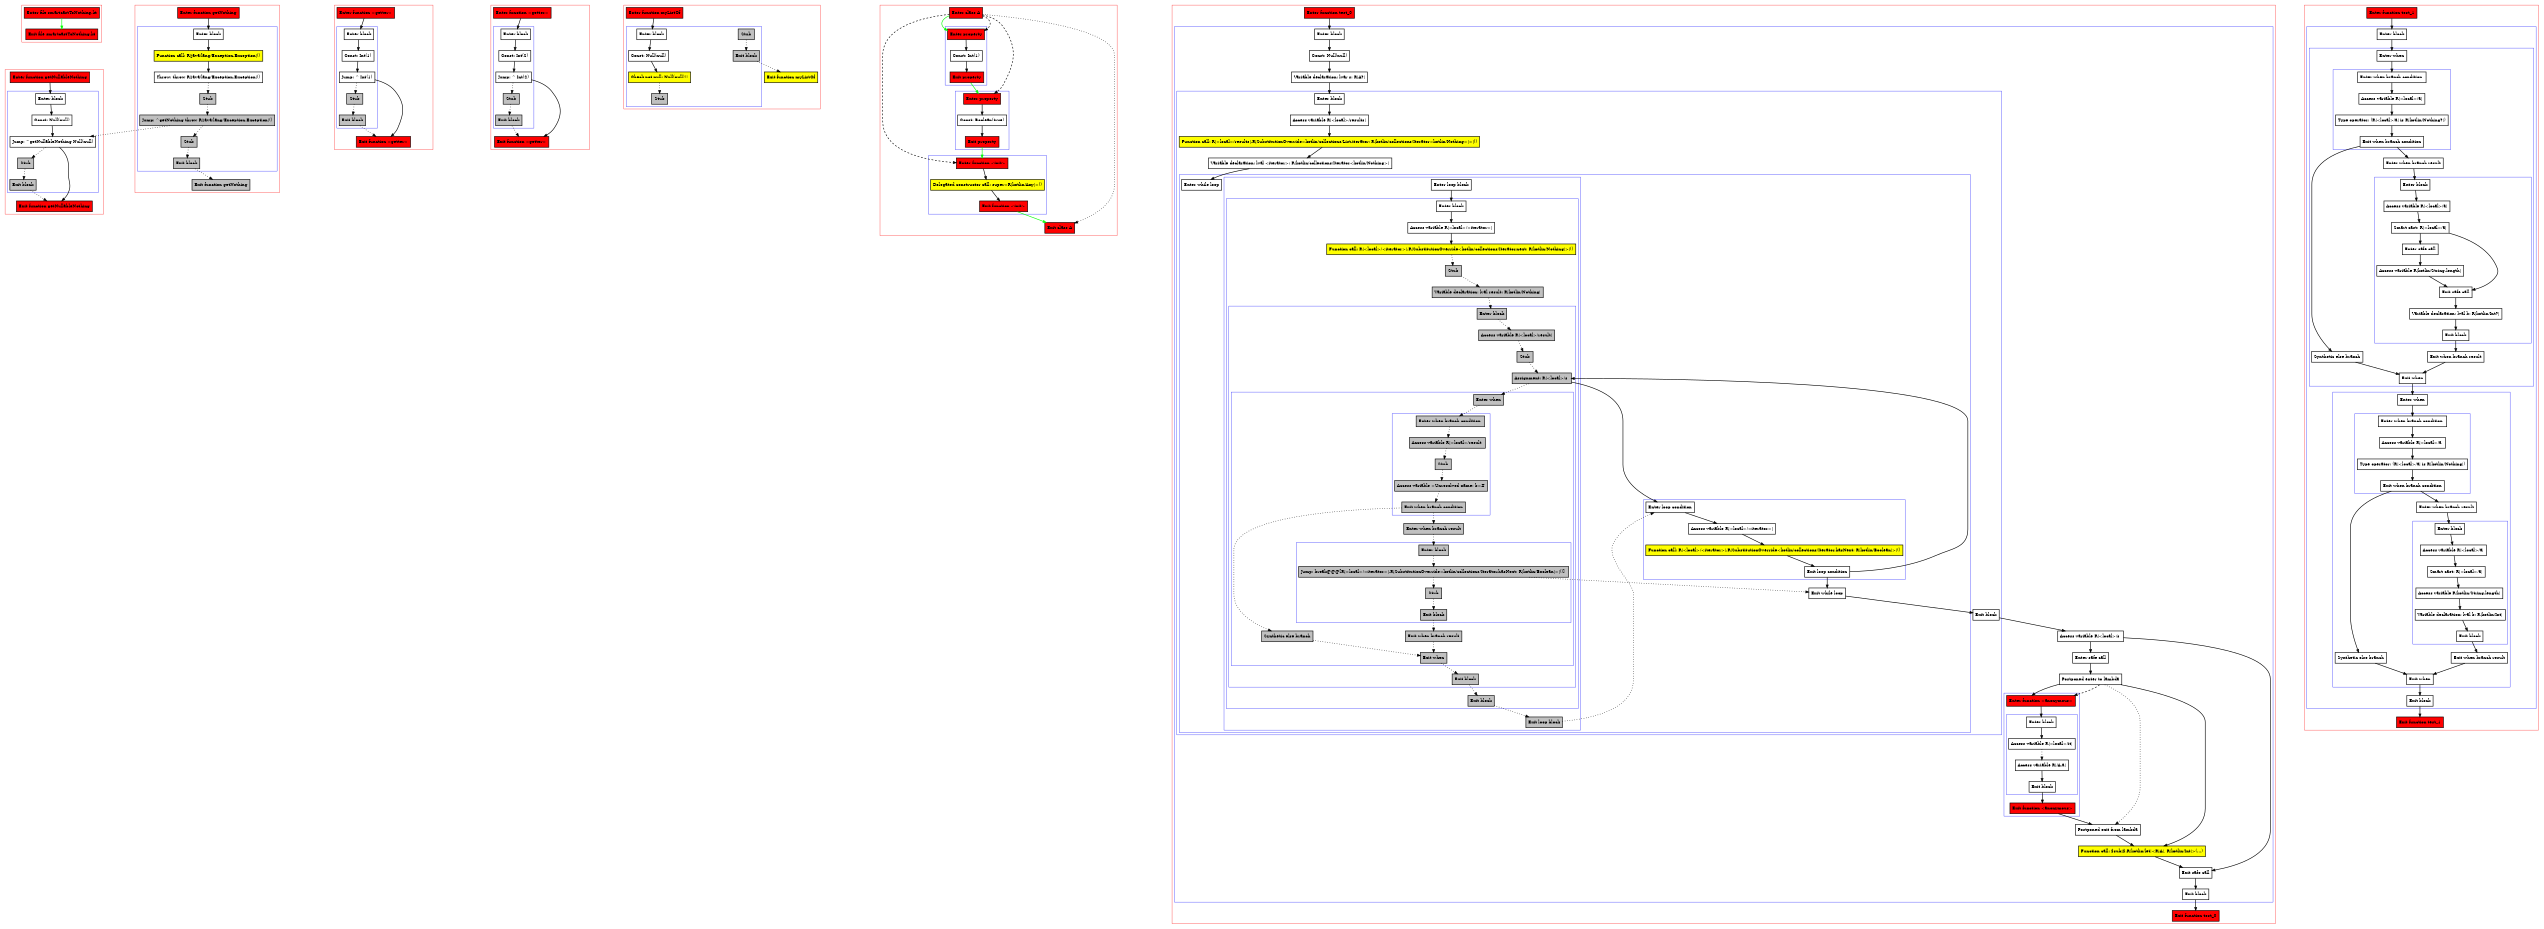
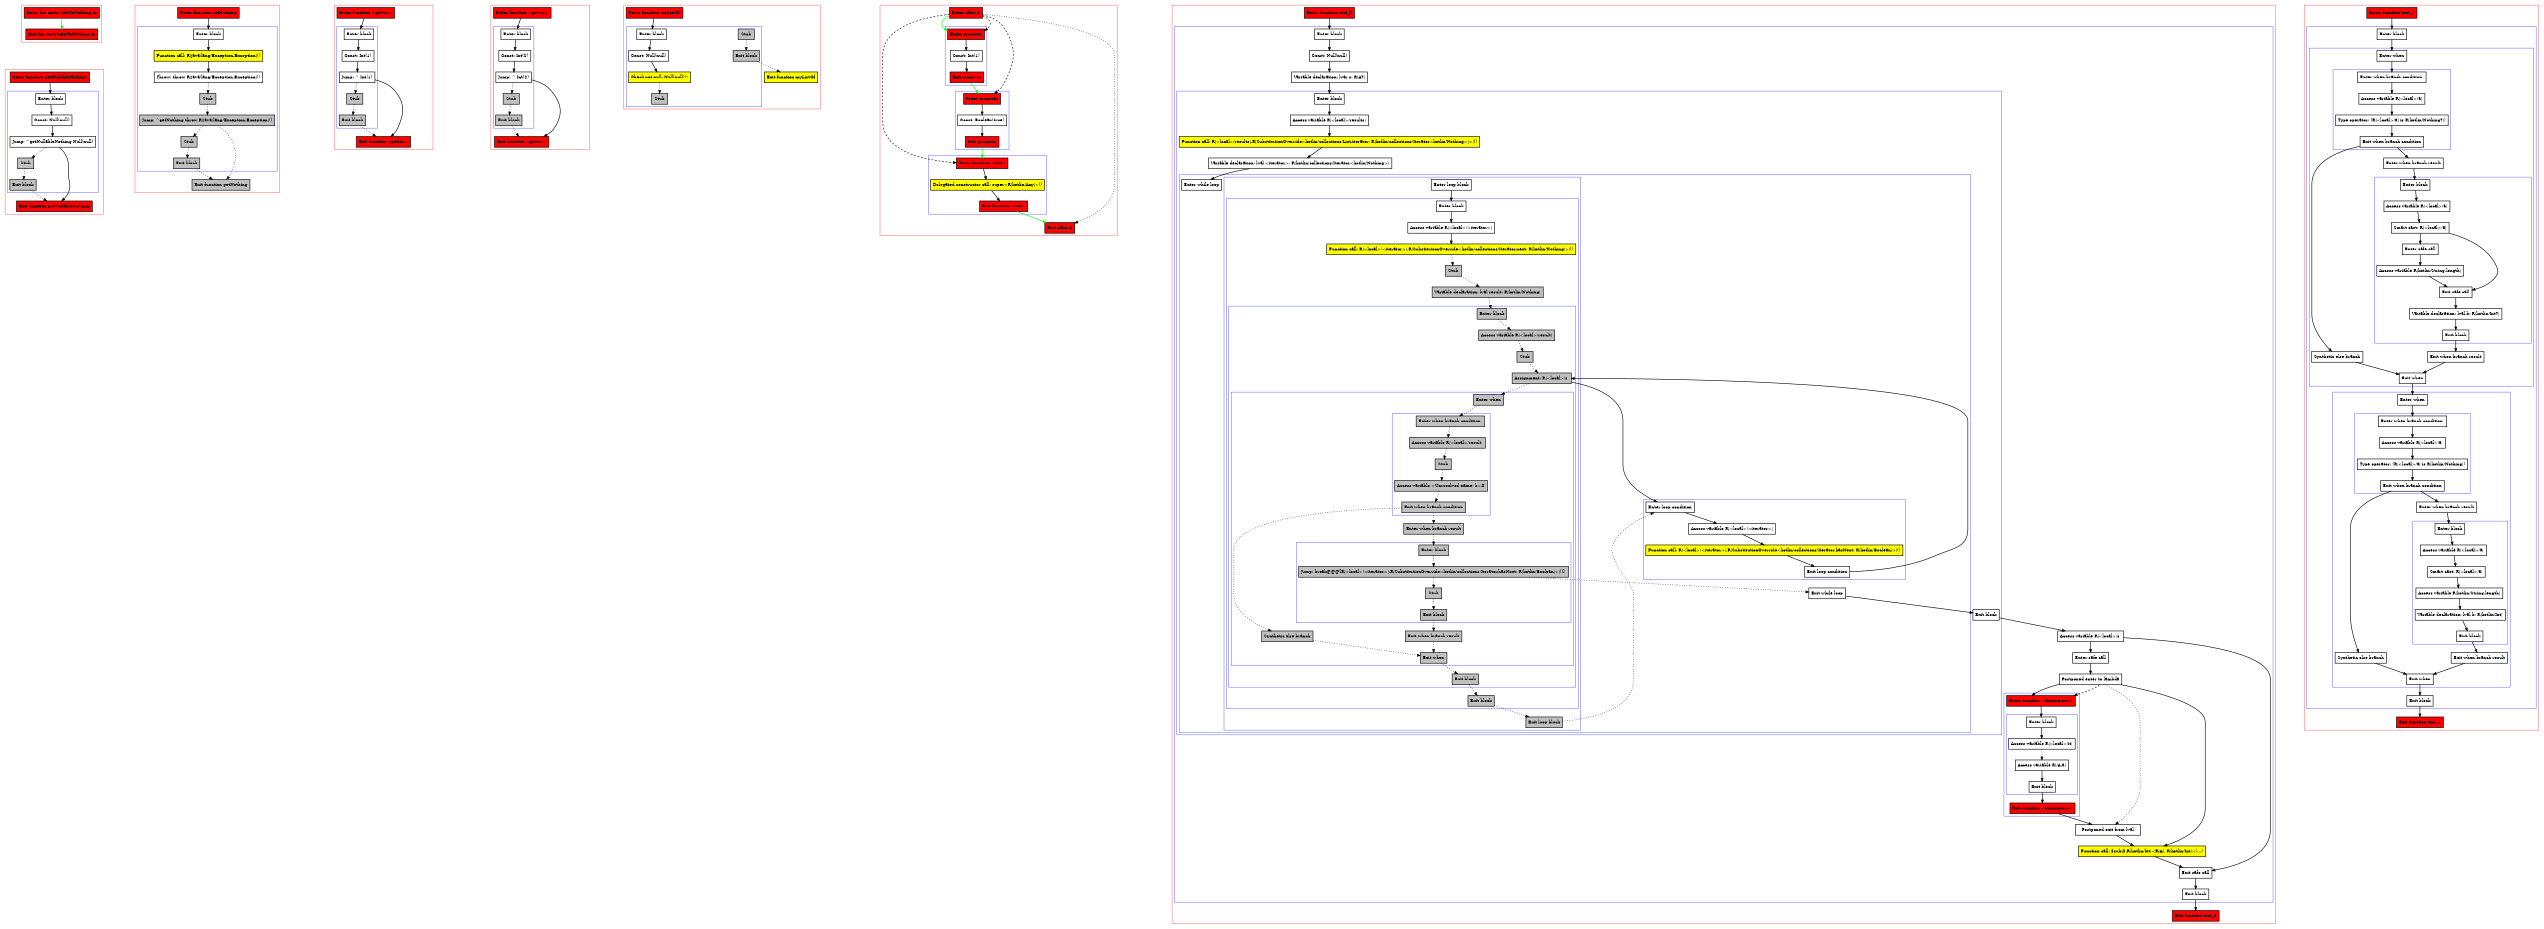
(132, 131) -> (235, 149)
(1827, 582) -> none
(2108, 830) -> (2108, 830)
